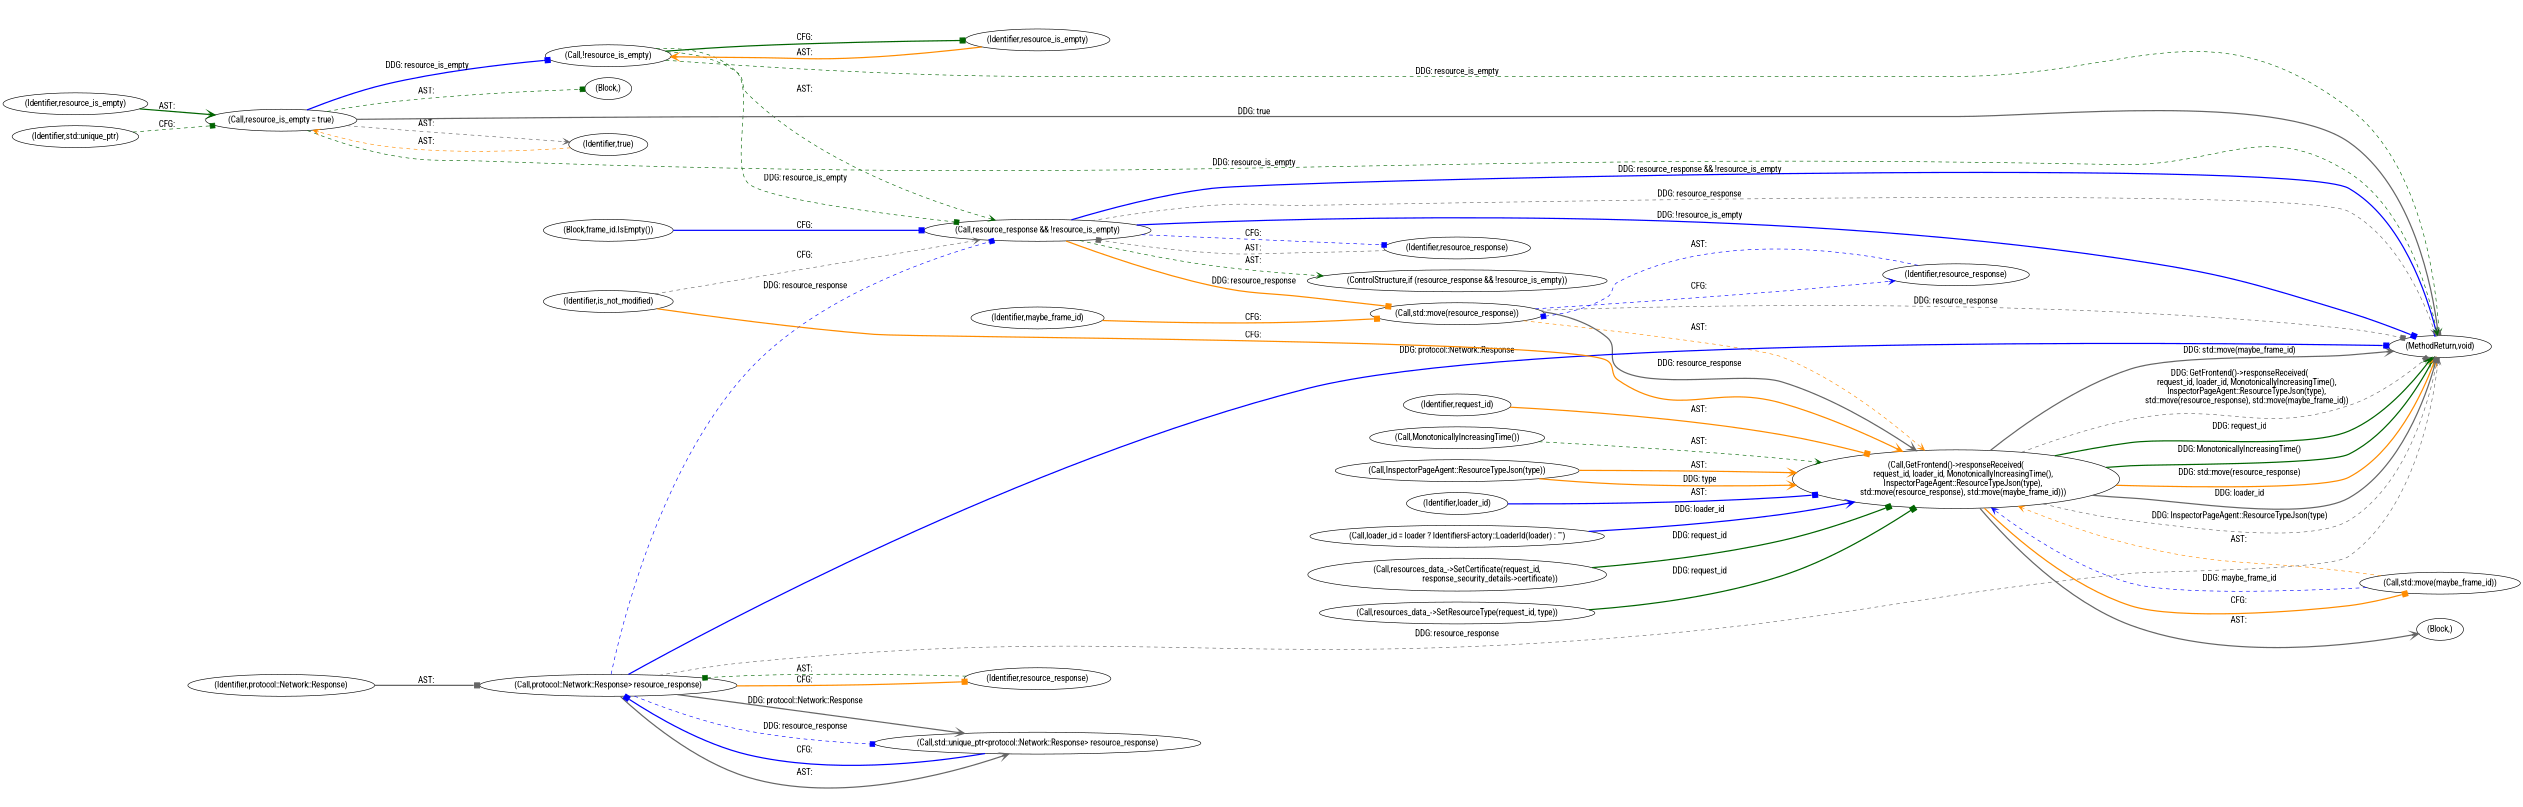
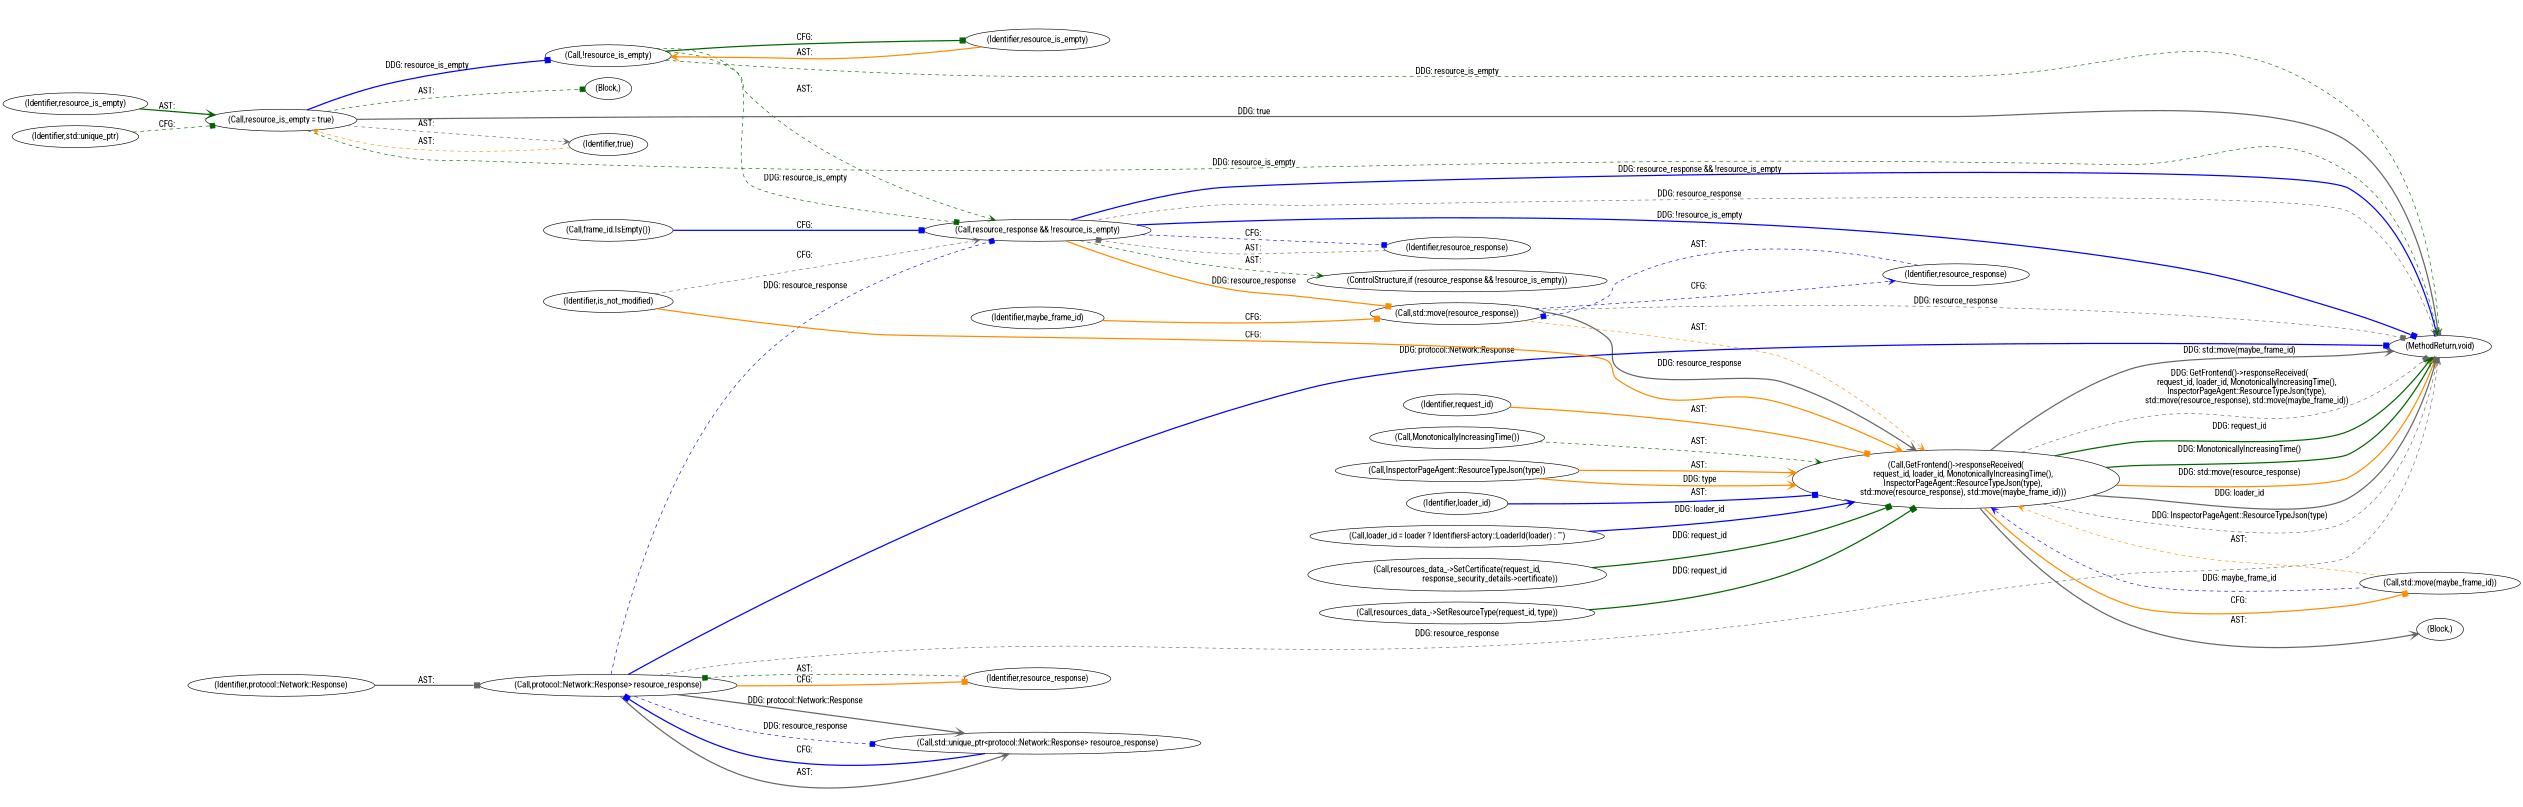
(608, 230) -> (608, 230)
